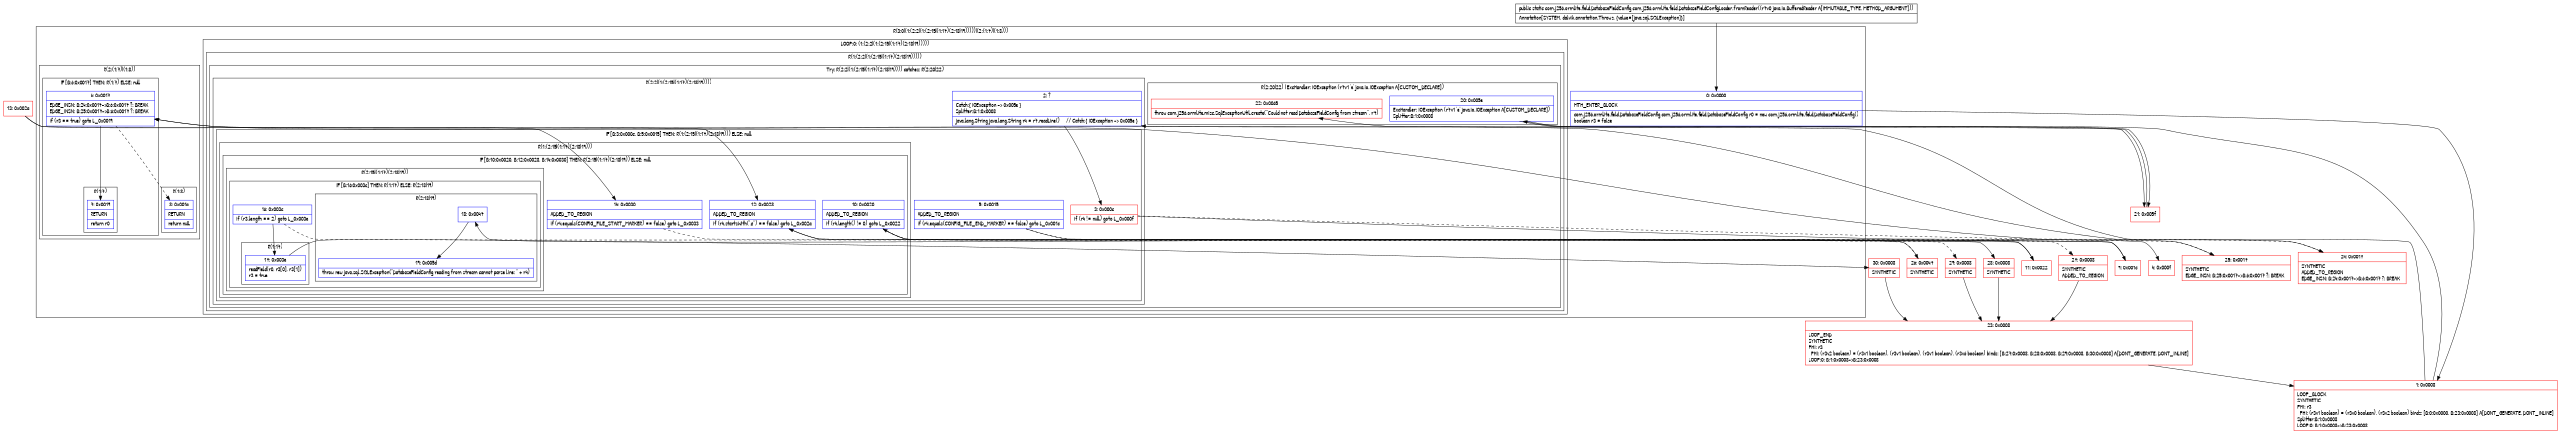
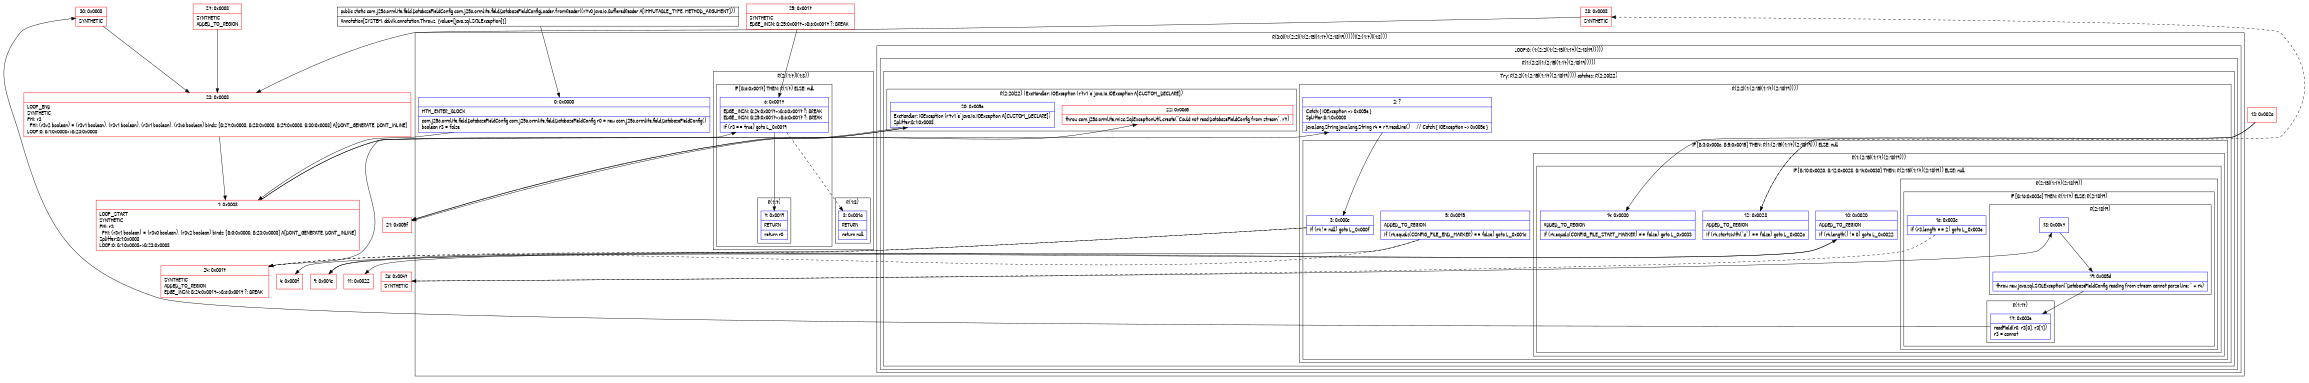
(1104, 214) -> (1340, 225)
(274, 238) -> (2065, 302)
(1393, 240) -> (2284, 37)
(1417, 240) -> none
(1477, 240) -> none
(1619, 240) -> (847, 261)
(1961, 268) -> none
(258, 276) -> (2006, 334)
(2312, 395) -> (114, 214)
